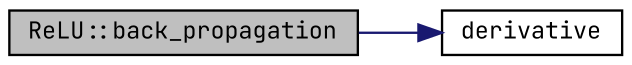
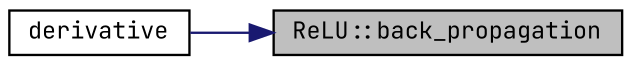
(389, 33) -> (220, 33)
